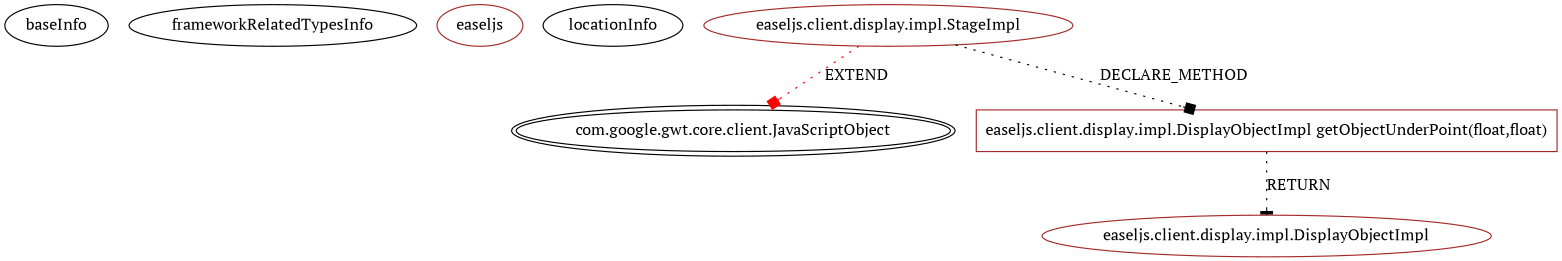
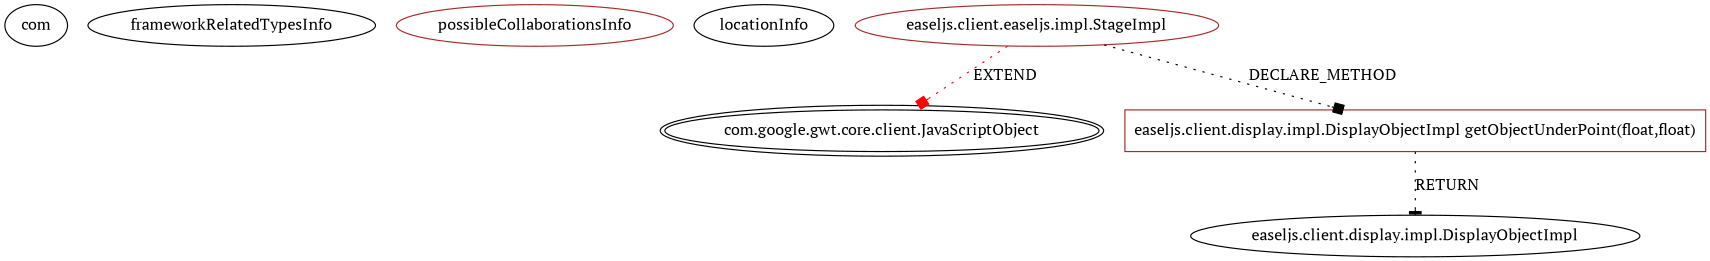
(57, 25) -> (36, 25)
(480, 25) -> (535, 25)
(888, 25) -> (1037, 25)
(1267, 236) -> (1415, 236)
